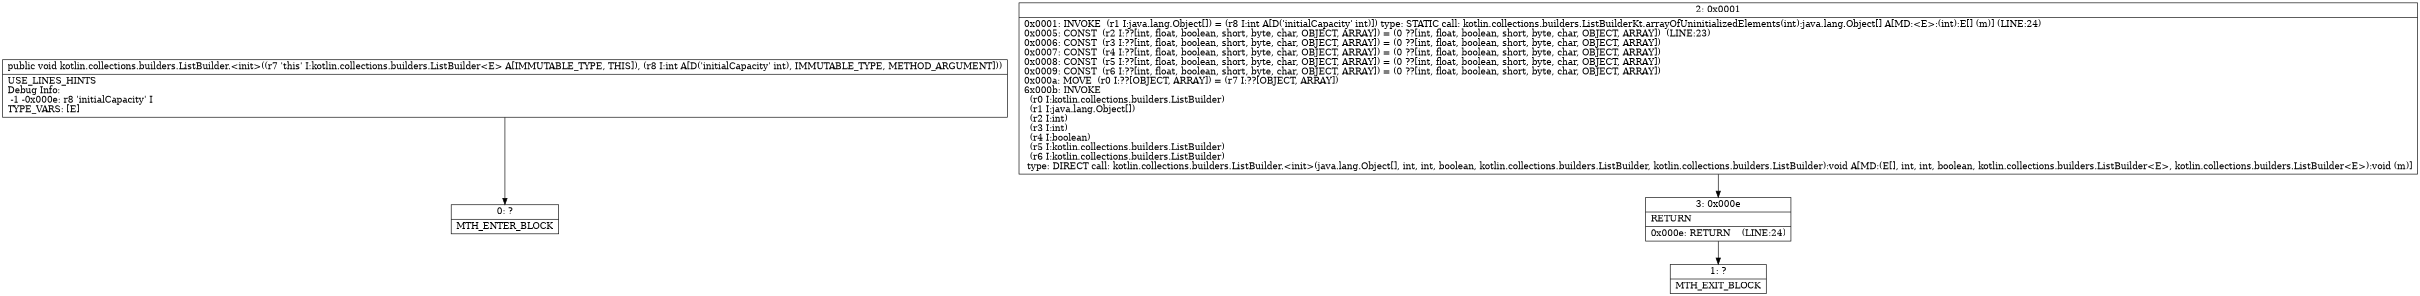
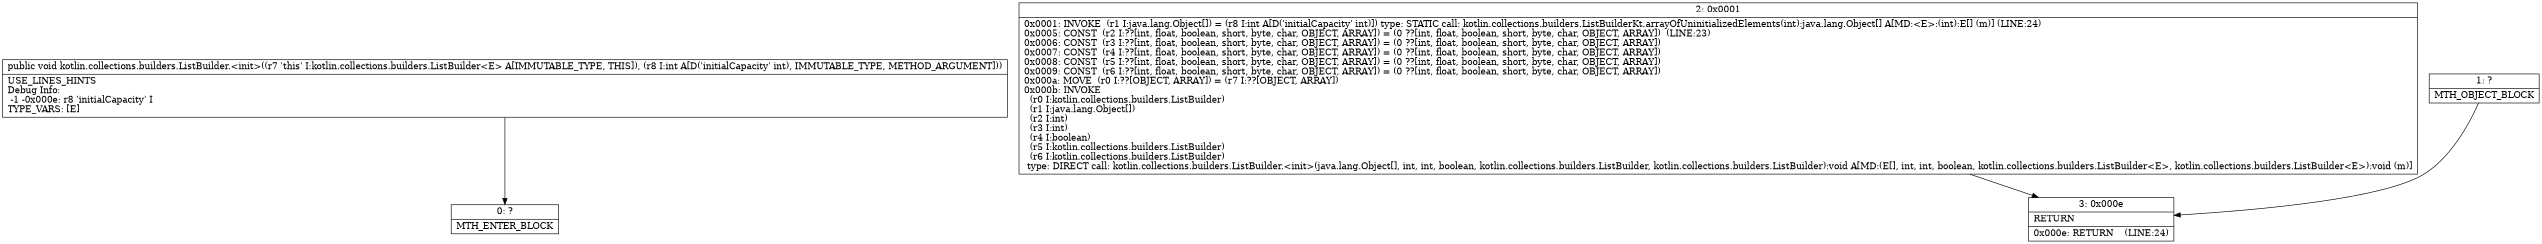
(1065, 91) -> (1065, 91)
(1718, 250) -> (2349, 197)
(1718, 286) -> (2484, 95)
